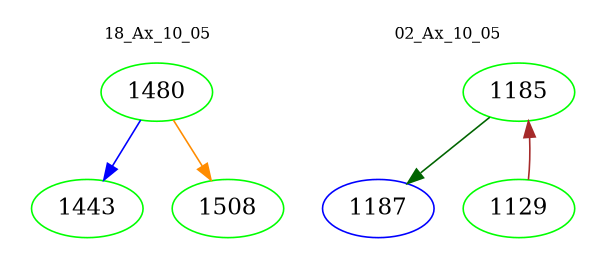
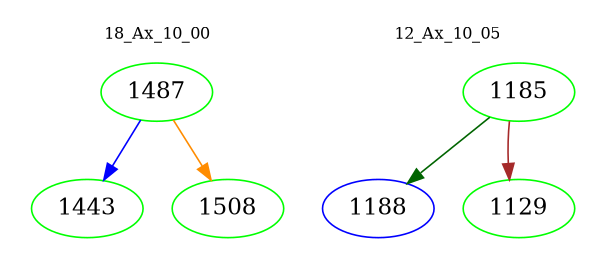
(158, 35) -> (158, 35)
(448, 35) -> (448, 35)
(157, 92) -> (157, 92)
(530, 159) -> (508, 142)
(378, 209) -> (378, 209)
